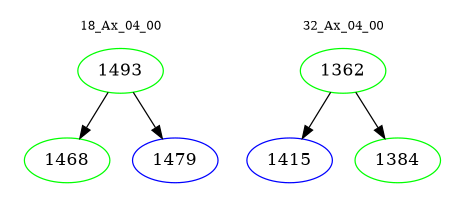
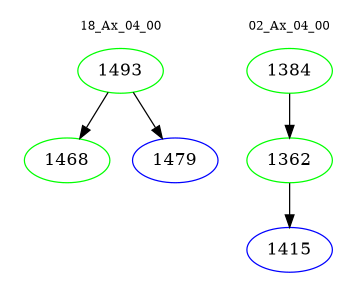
(344, 27) -> (290, 27)
(367, 110) -> (290, 110)
